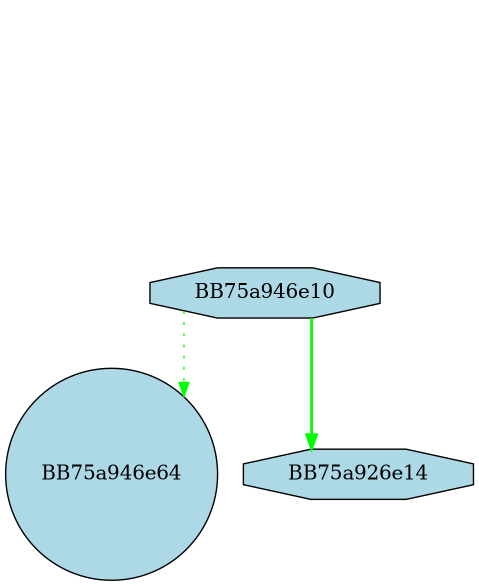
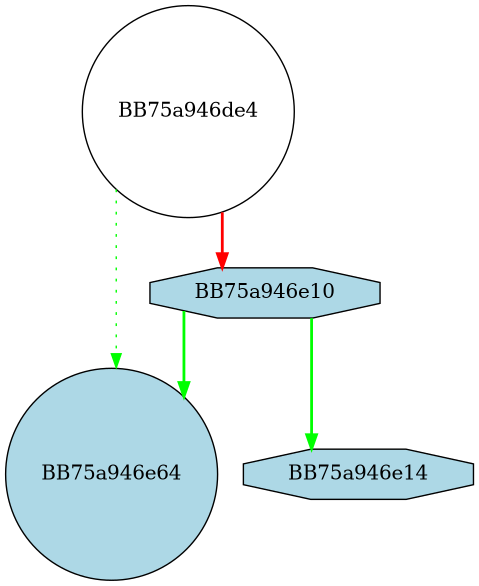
none -> (188, 112)
(184, 347) -> (184, 347)
(358, 474) -> (358, 474)
